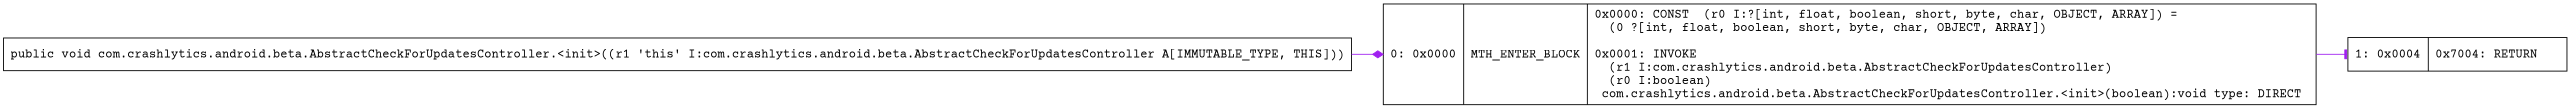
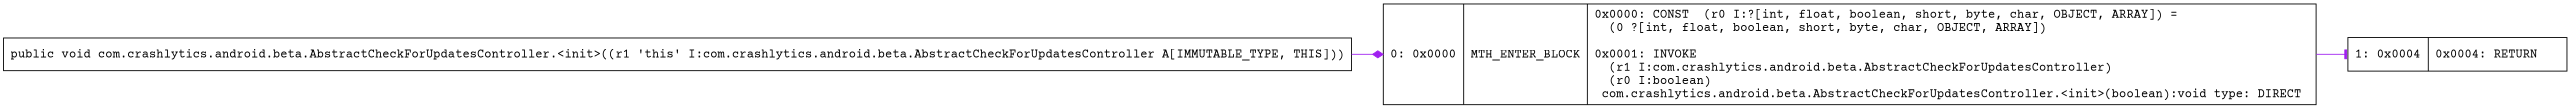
(2498, 54) -> (2498, 54)
